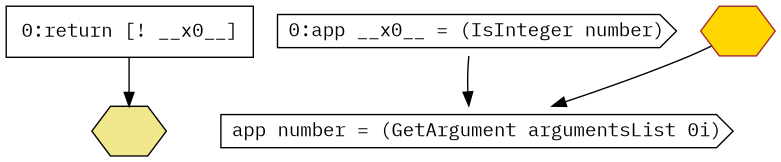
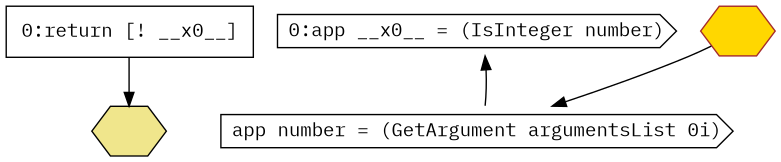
(468, 74) -> (486, 88)
